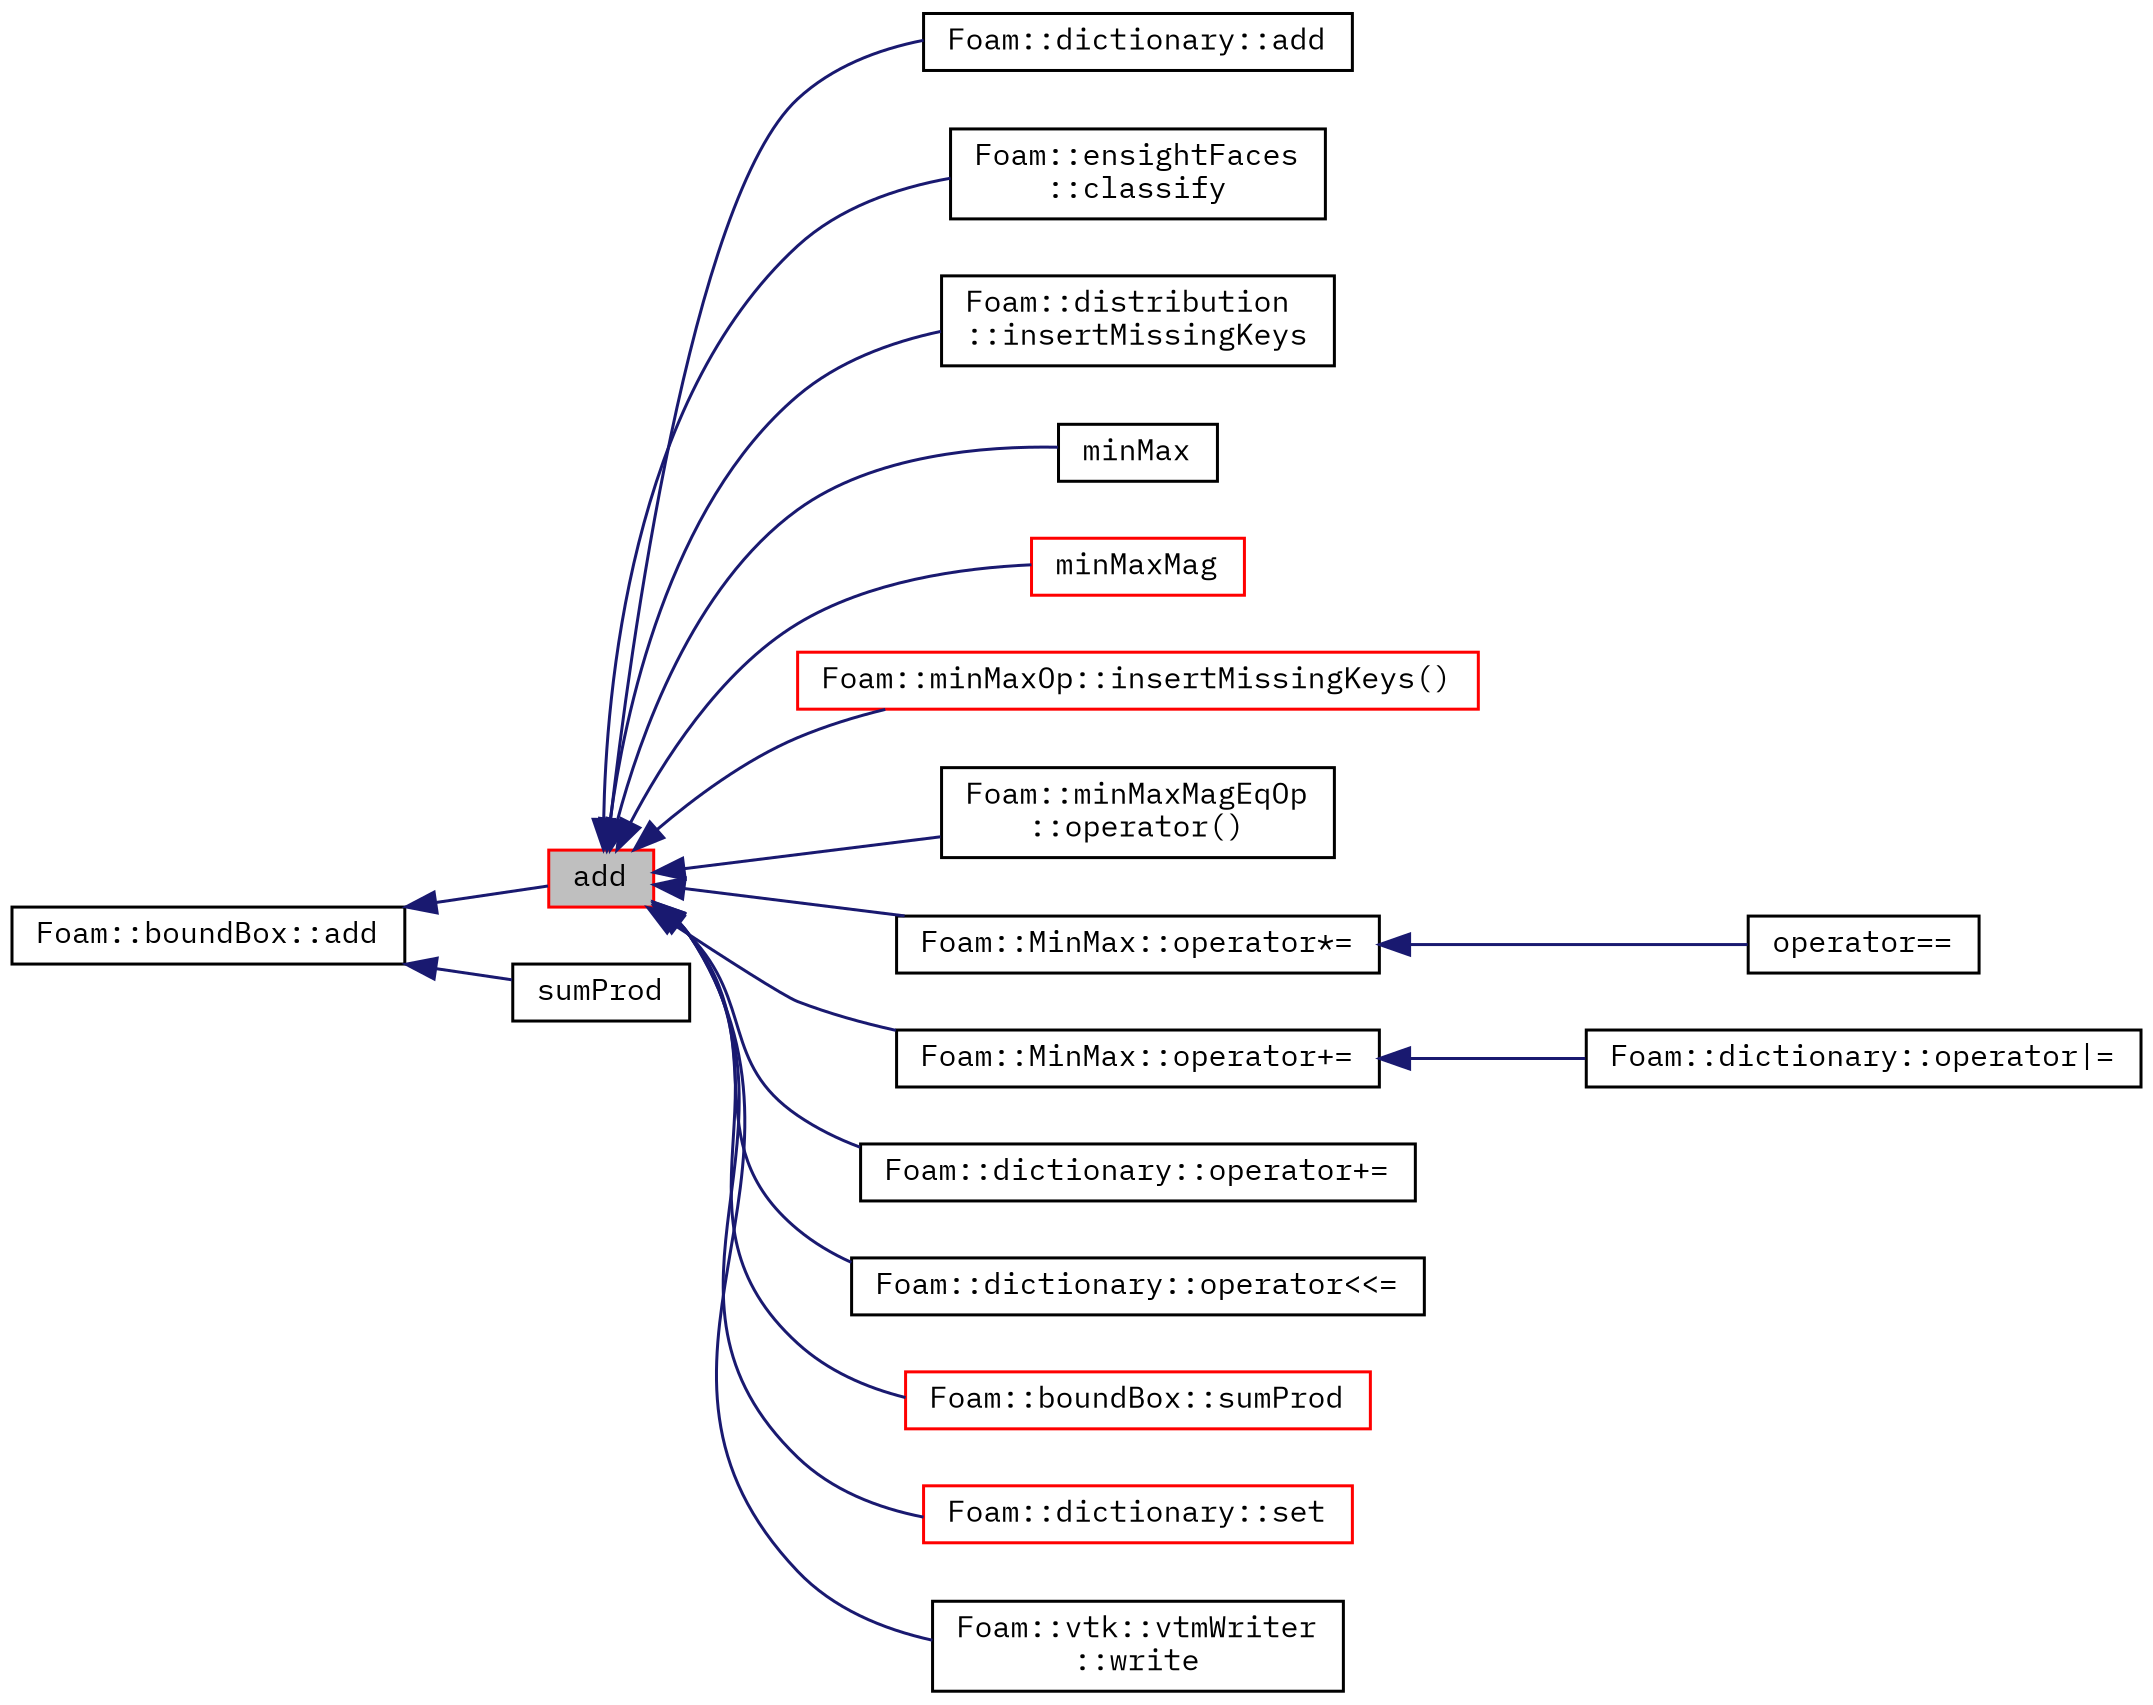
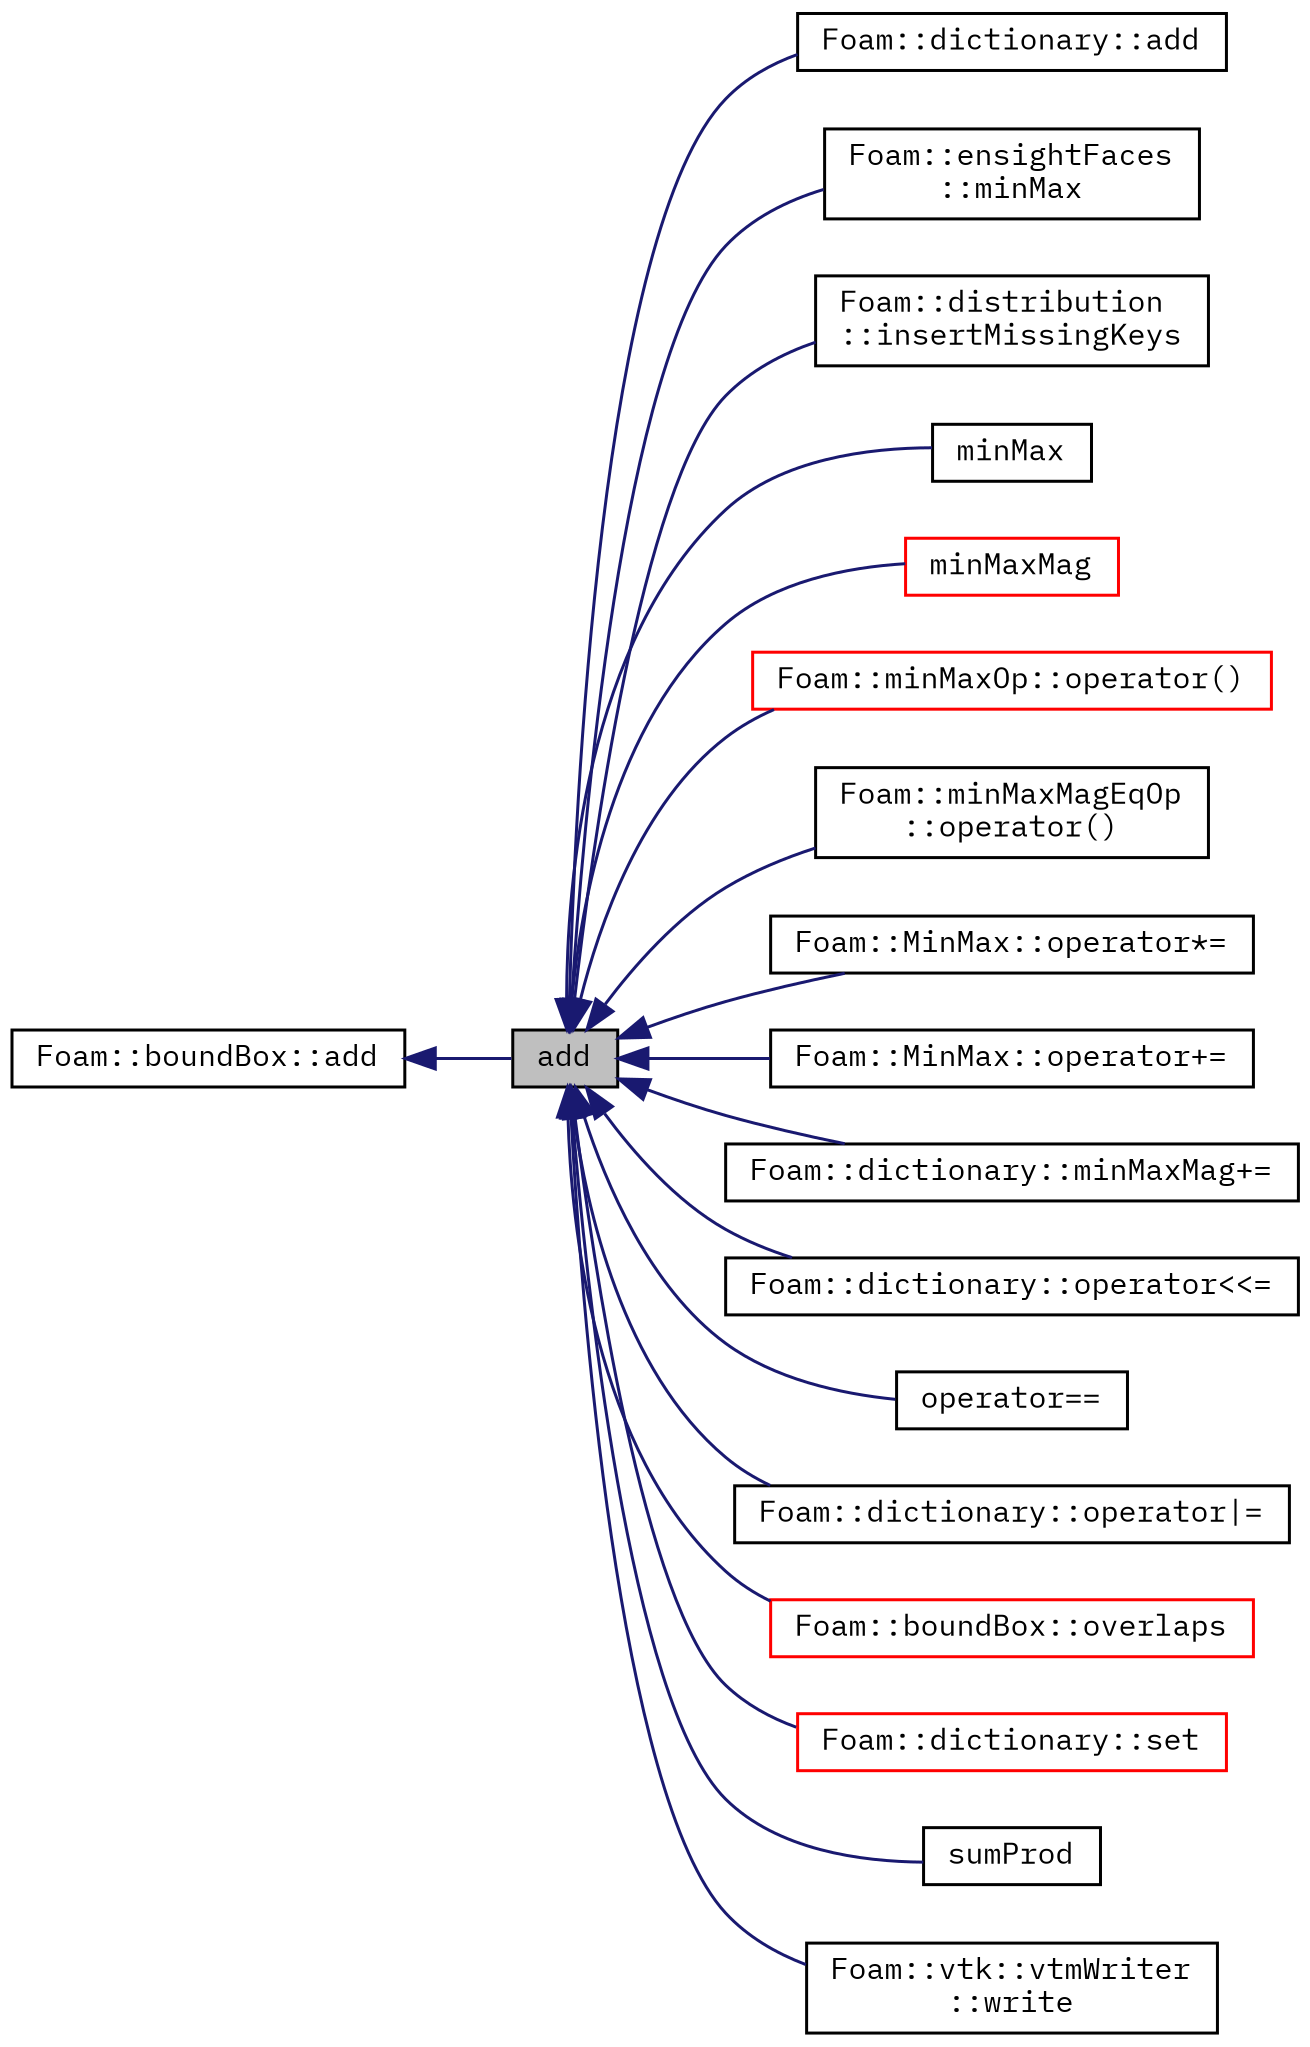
(1138, 174) -> (1012, 174)
(1138, 681) -> (1012, 681)
(601, 879) -> (565, 1059)
(1579, 945) -> (692, 1313)
(474, 974) -> (636, 1572)
(1498, 1059) -> (632, 1326)
(1138, 1172) -> (1012, 1172)
(1138, 1400) -> (1012, 1628)
